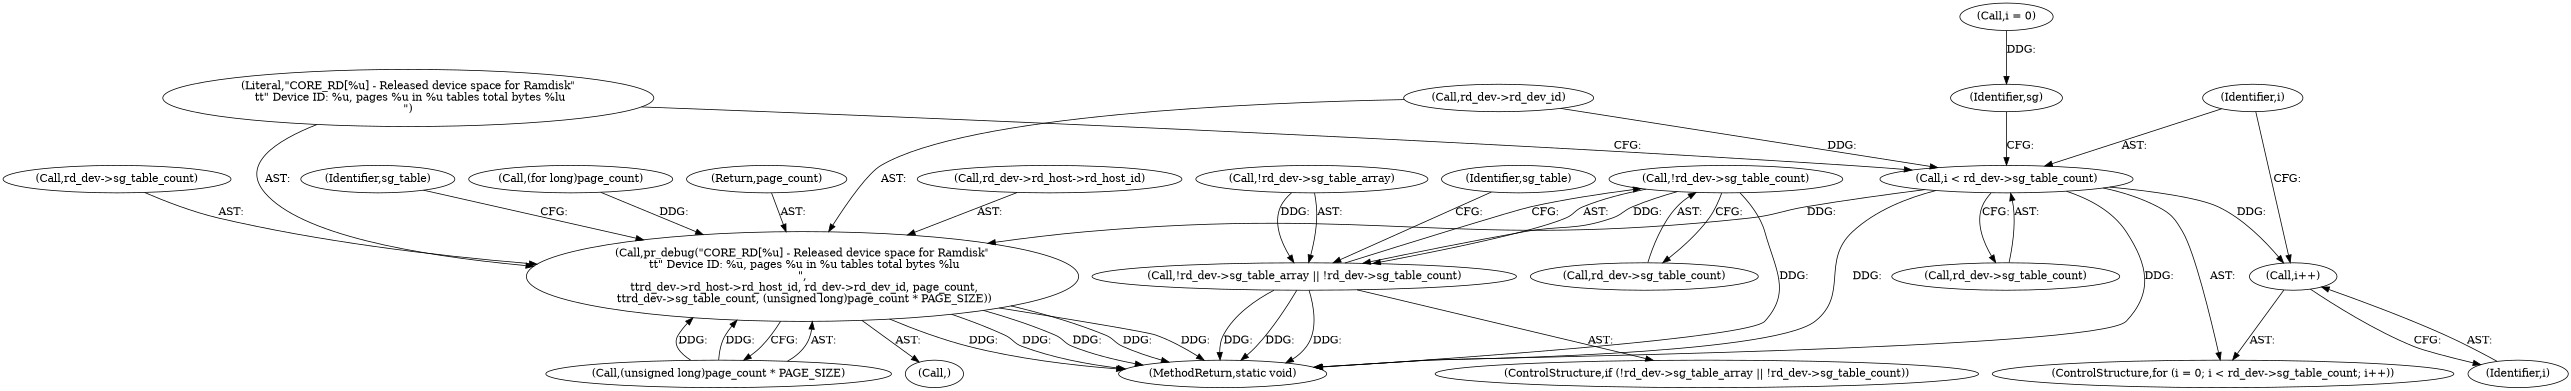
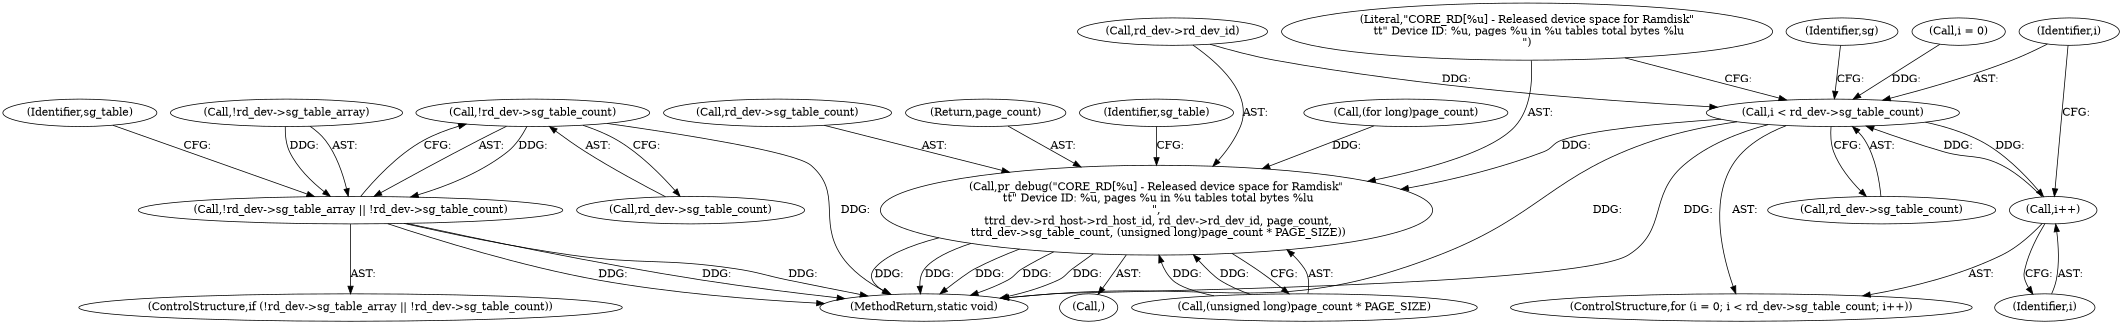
(2007, 54) -> (1900, 70)
none -> (1962, 155)
(1050, 179) -> none
